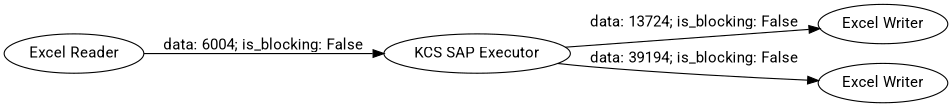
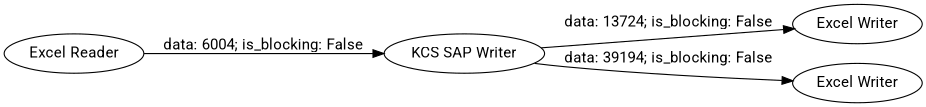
(477, 54) -> (464, 54)
